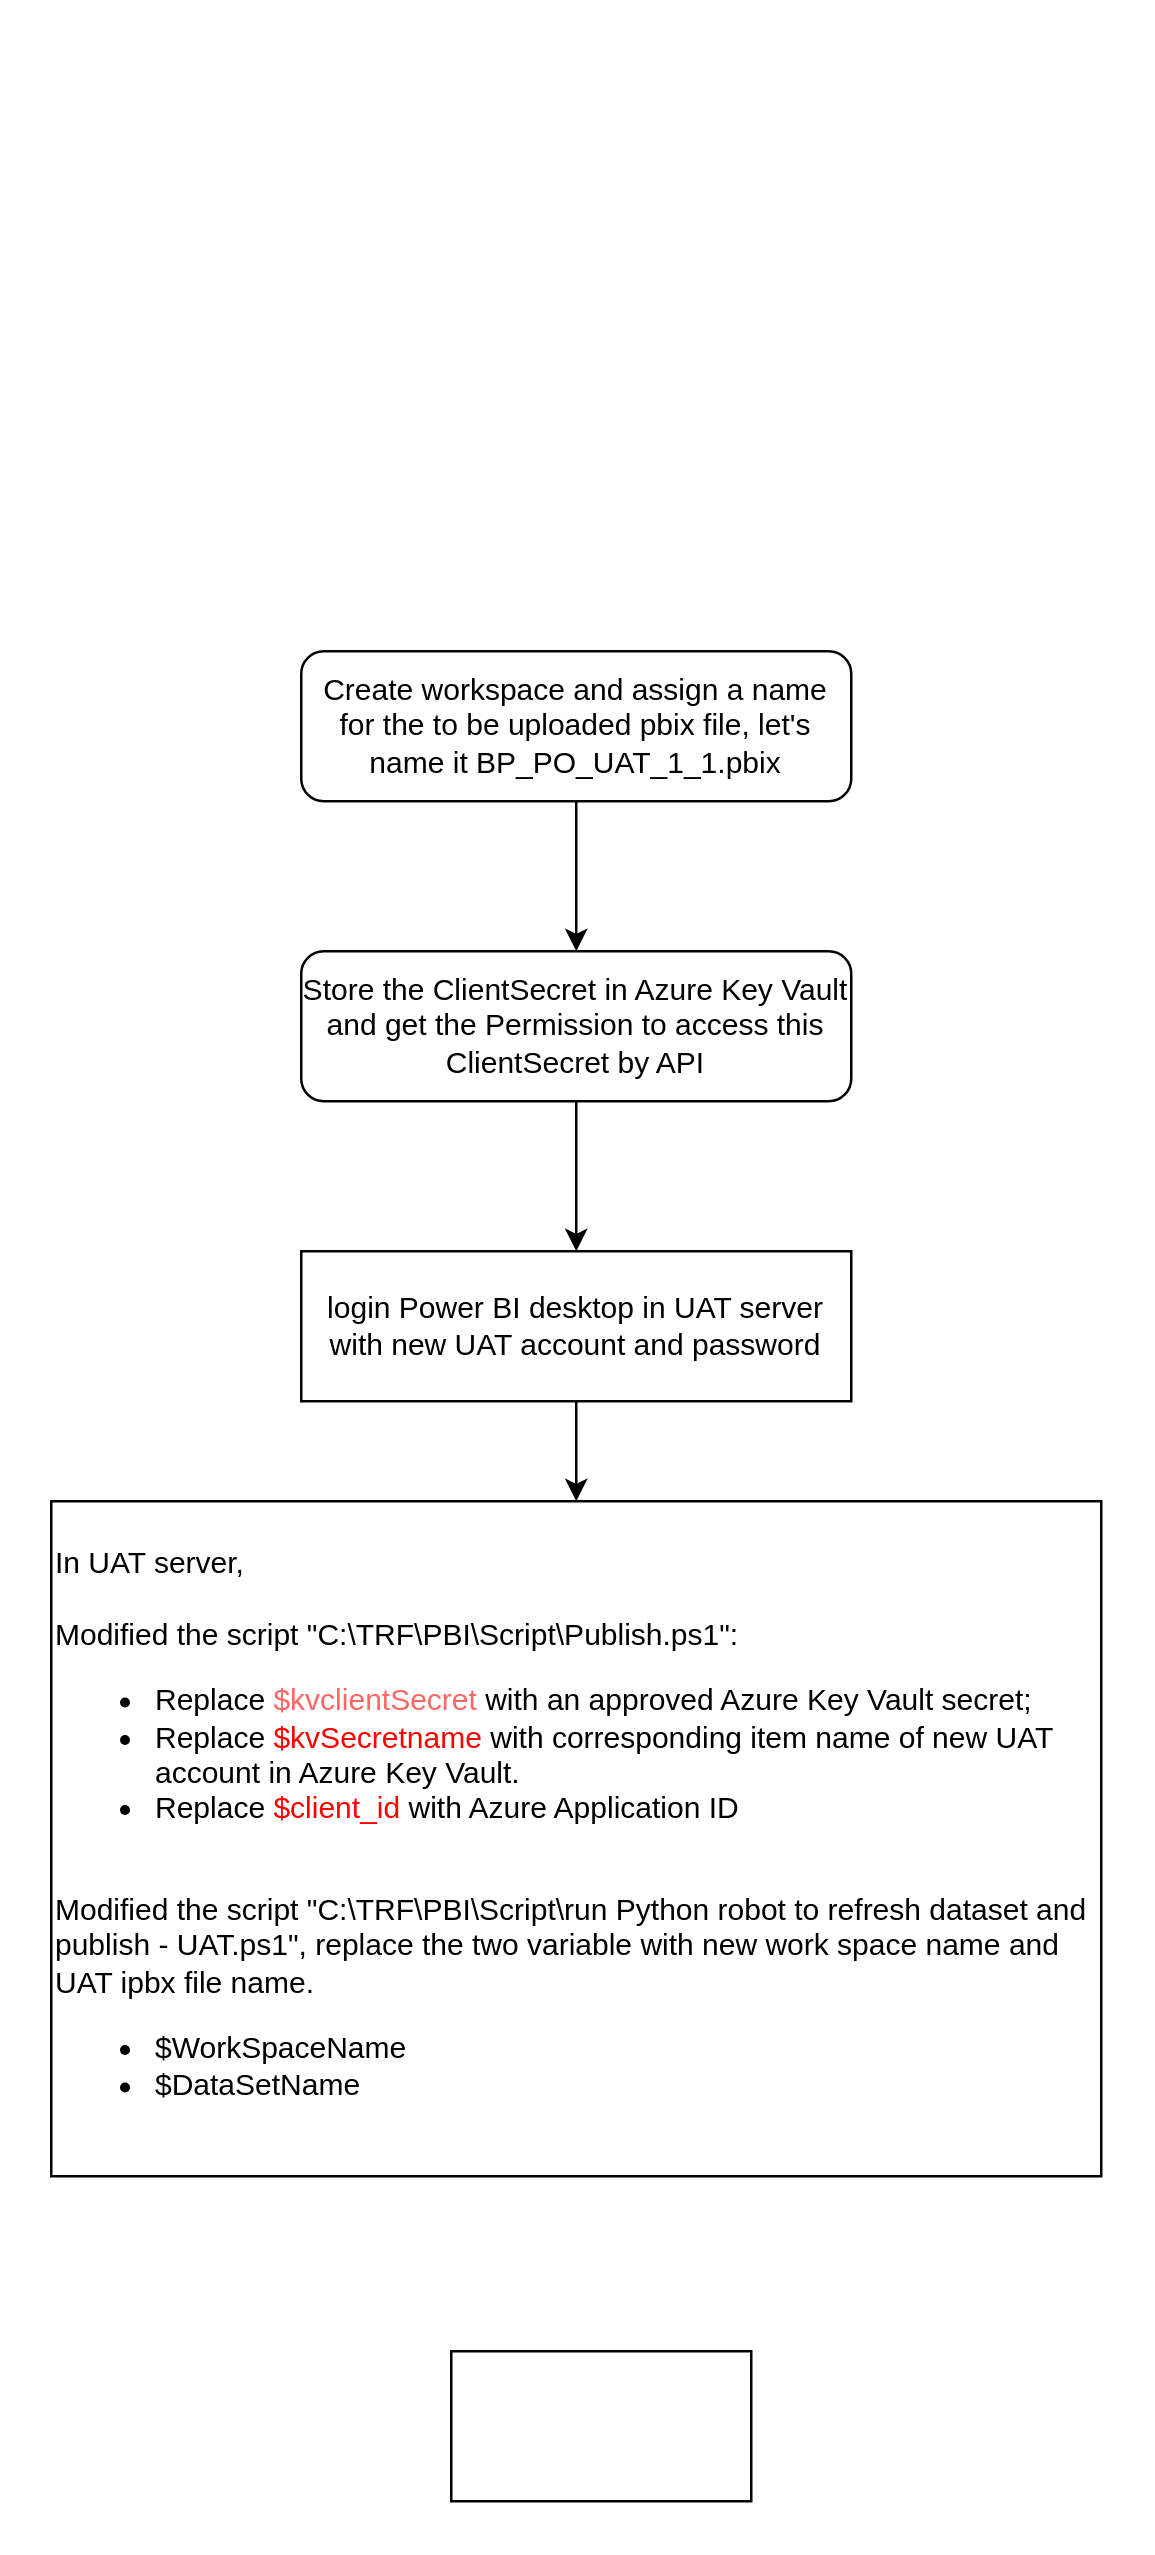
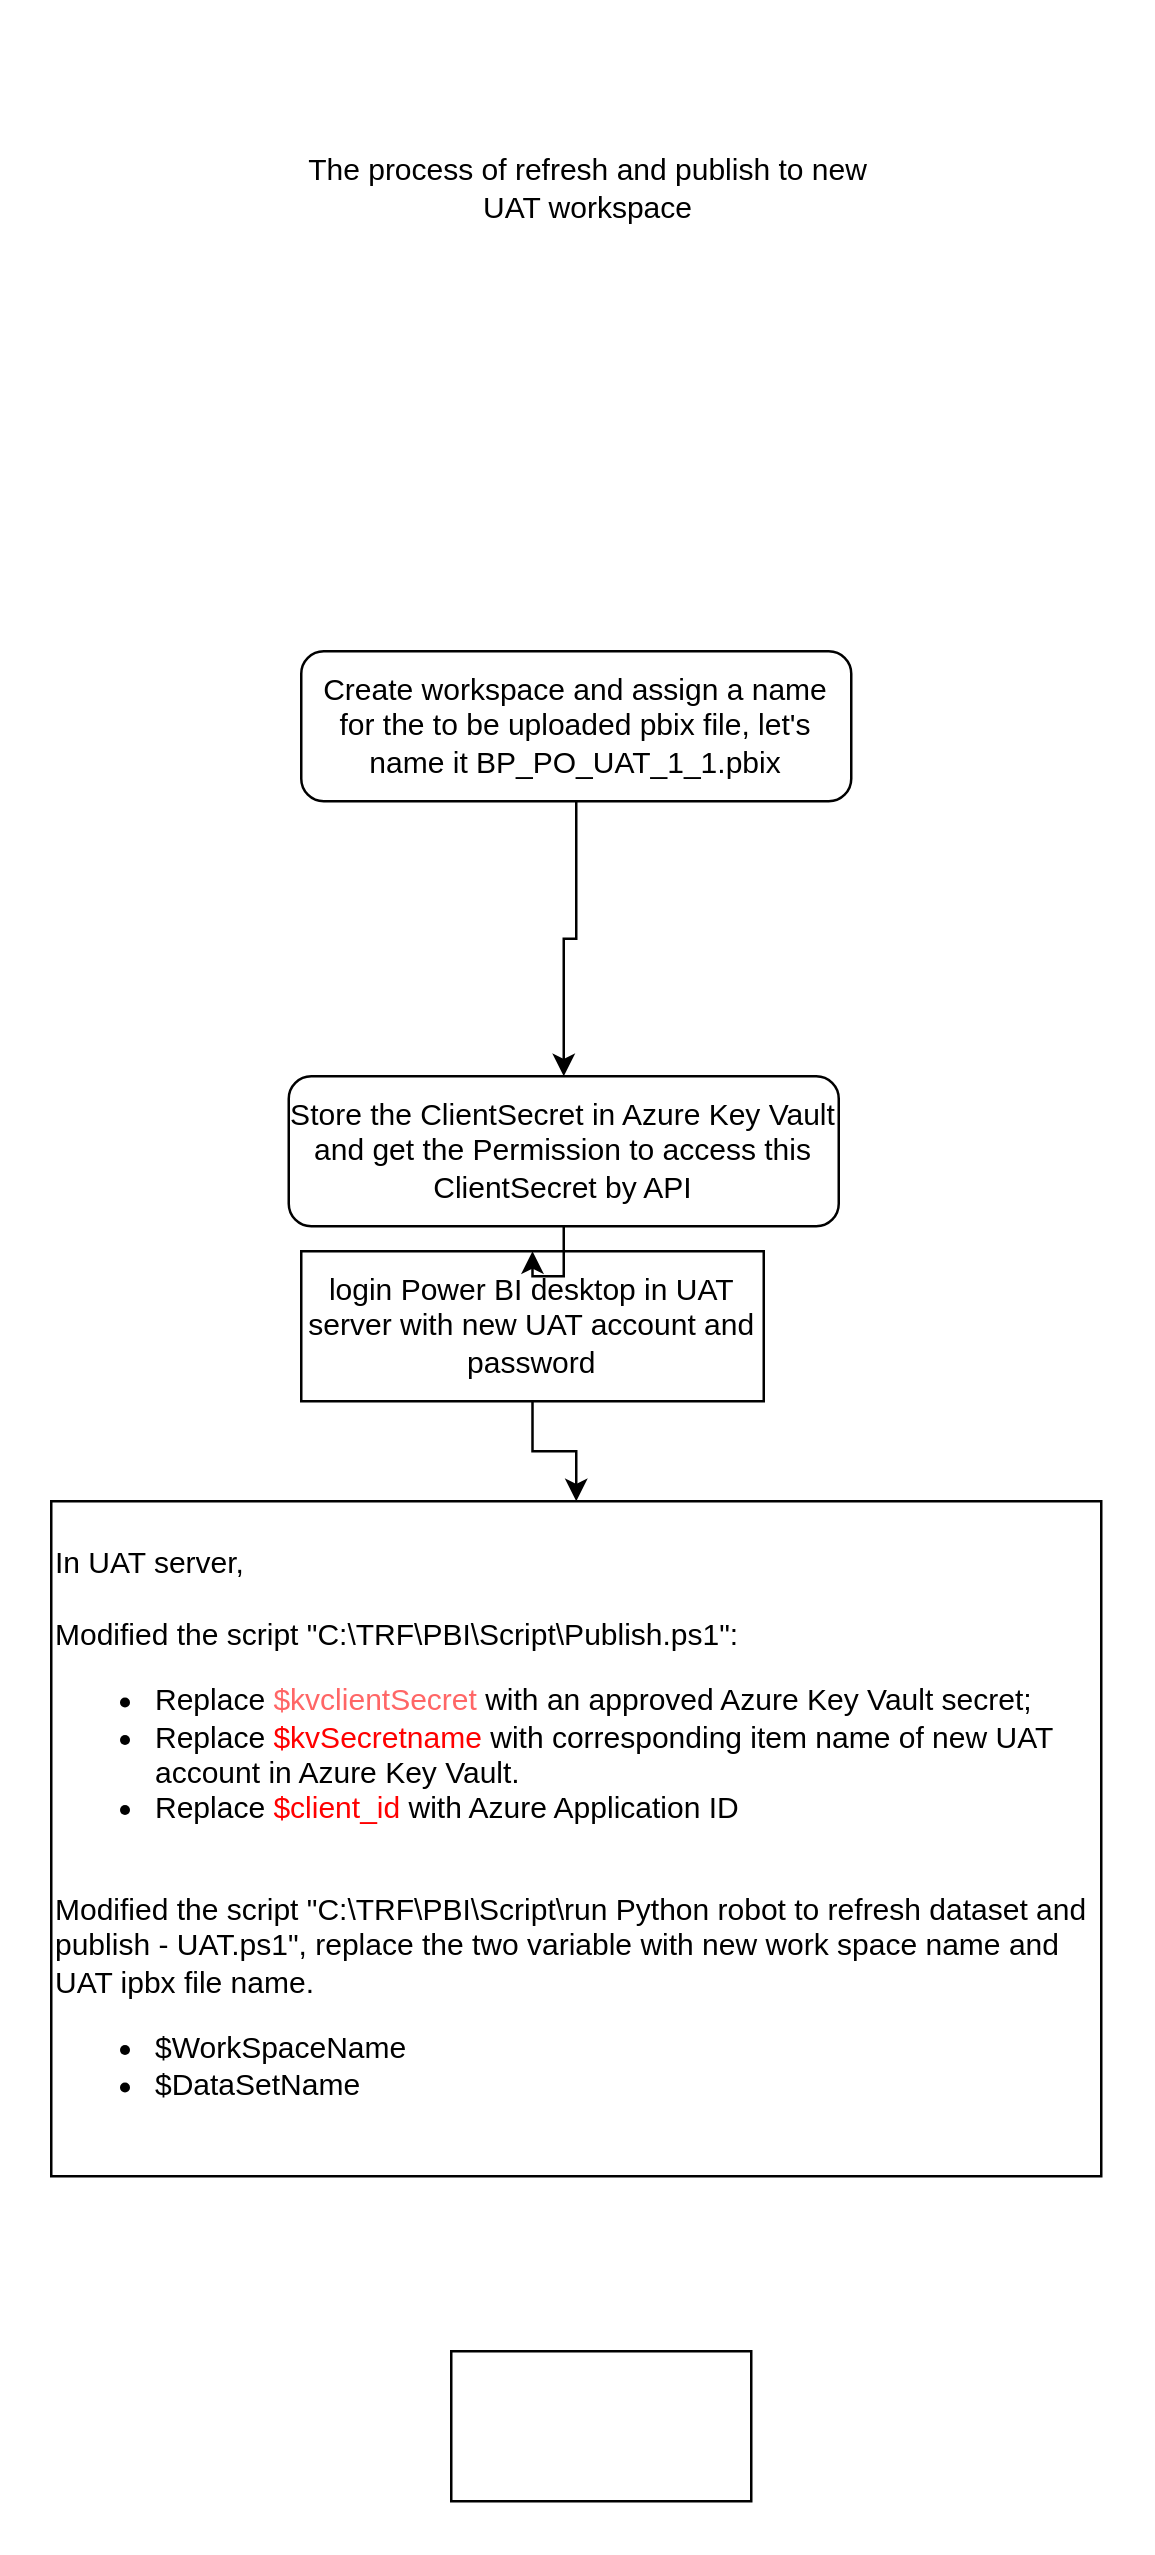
none -> (589, 189)
(576, 1026) -> (564, 1151)
(576, 1326) -> (533, 1326)
